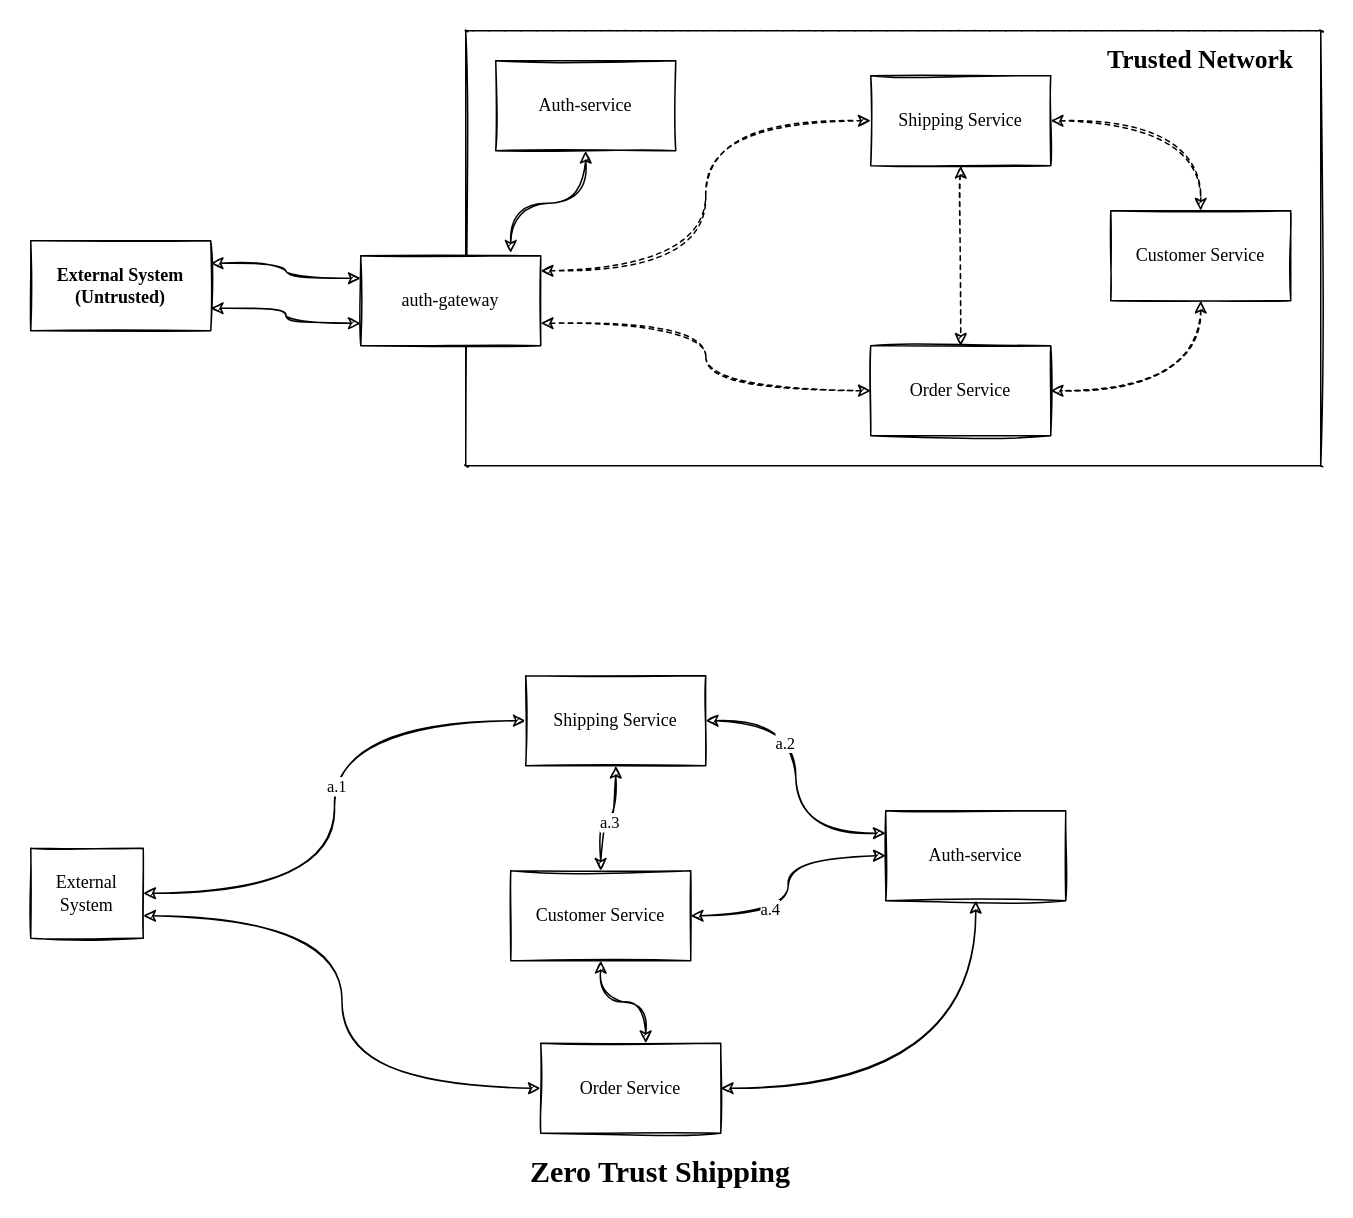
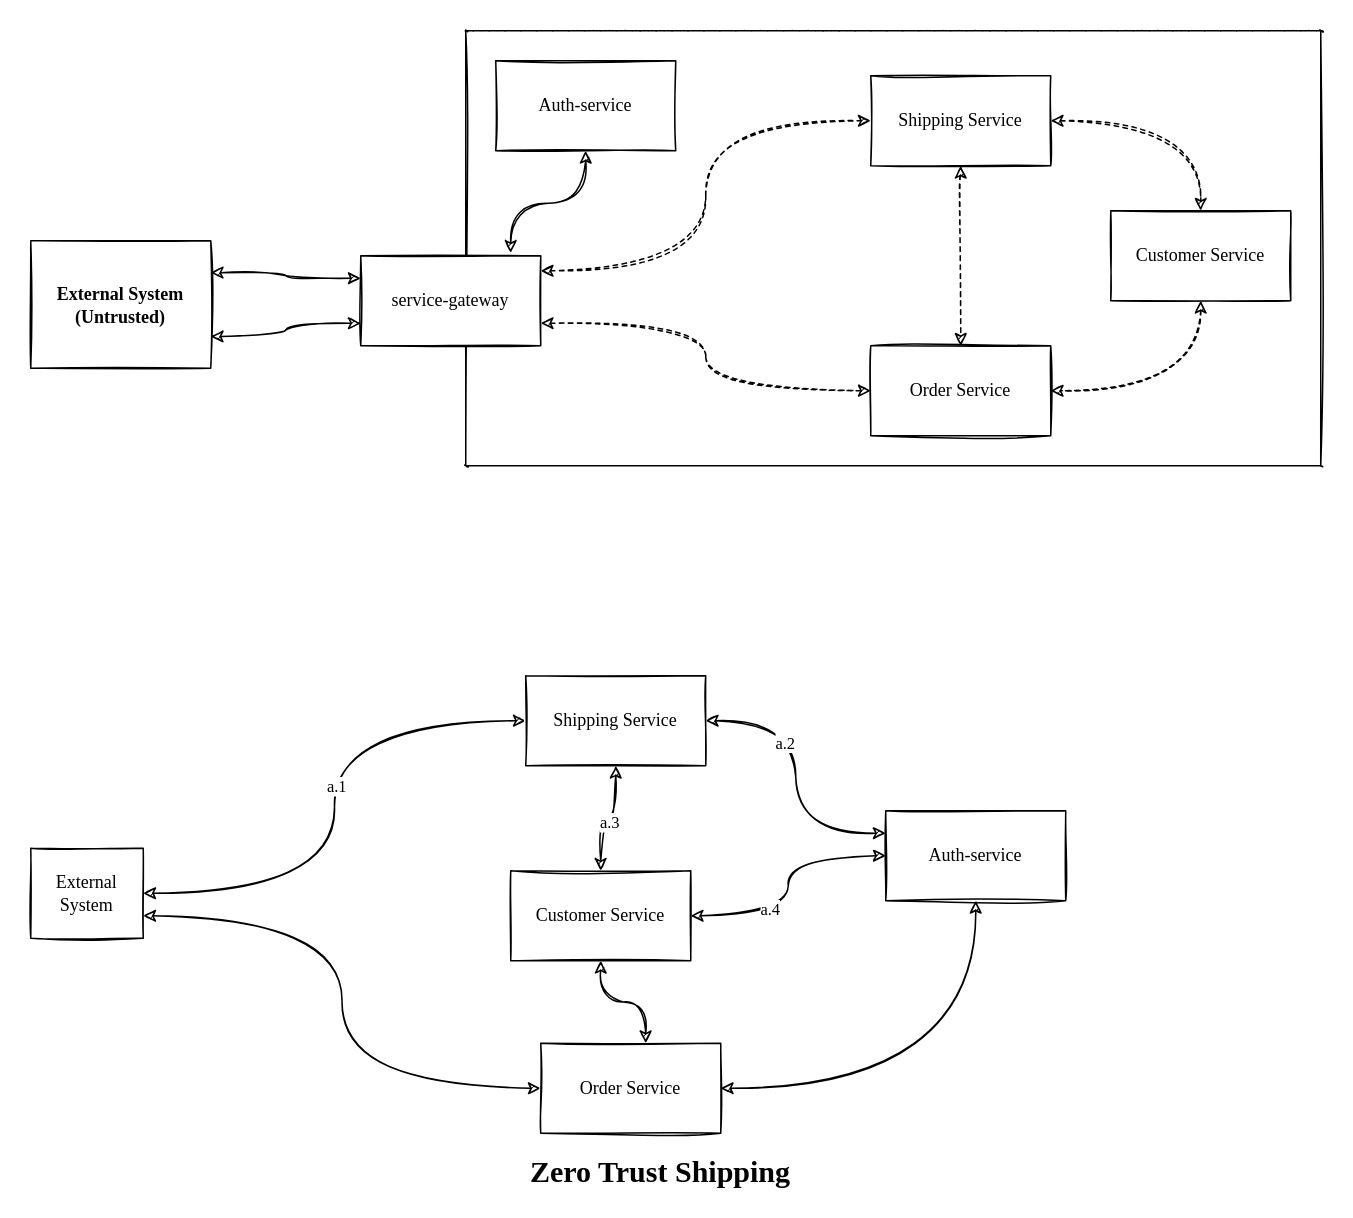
(1201, 61) -> none
(121, 286) -> (121, 305)
(451, 301) -> (451, 301)
